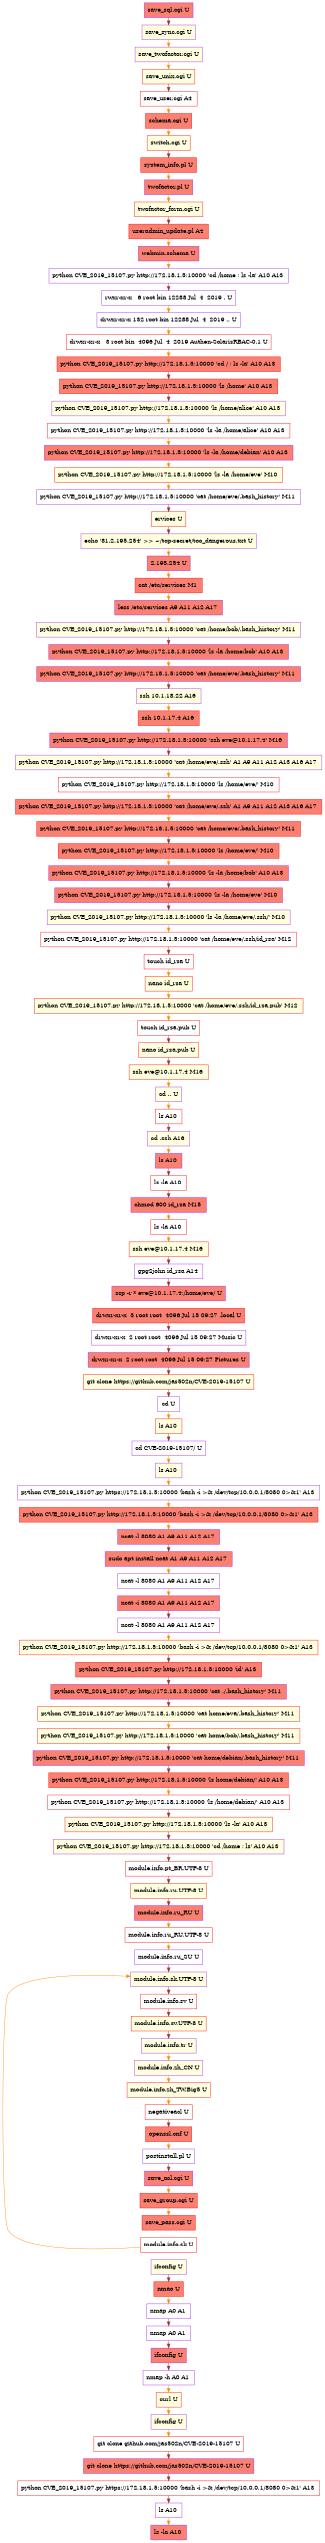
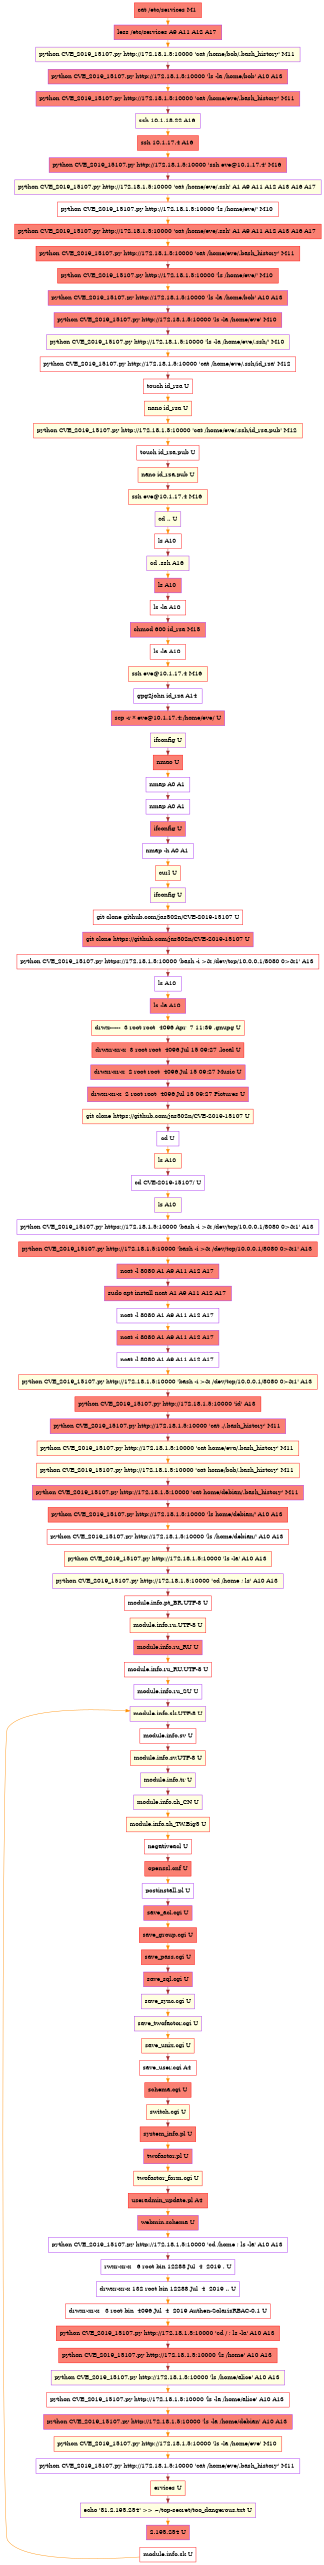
(169, 130) -> (168, 2099)
(169, 572) -> none
none -> (168, 1028)
(169, 1338) -> (168, 1072)
none -> (168, 1966)
(169, 2055) -> (168, 1789)
